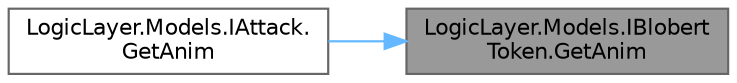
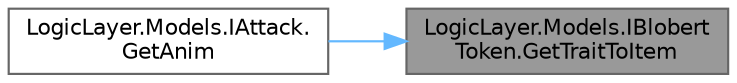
(567, 41) -> (567, 41)
